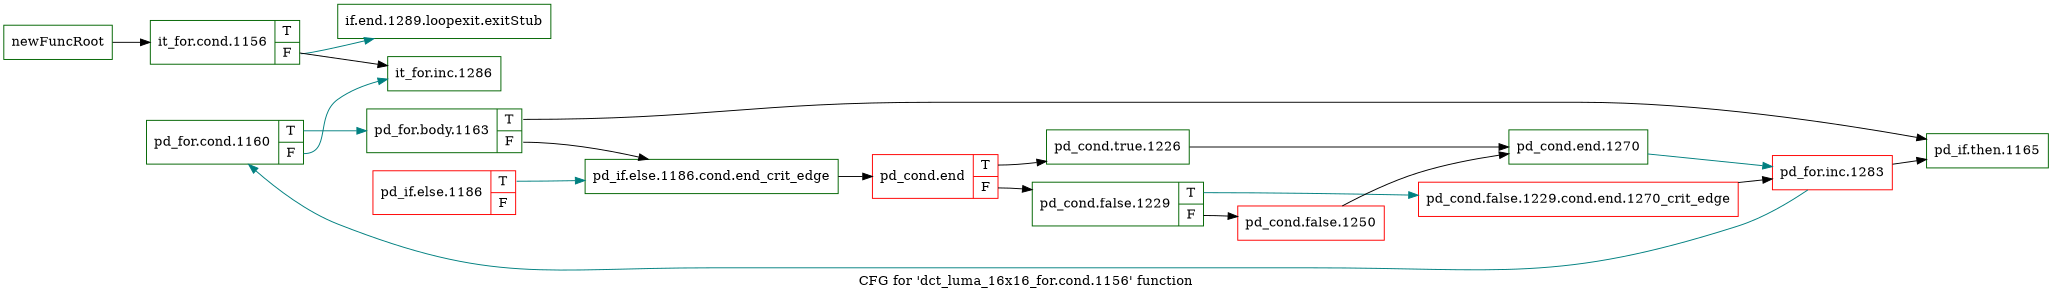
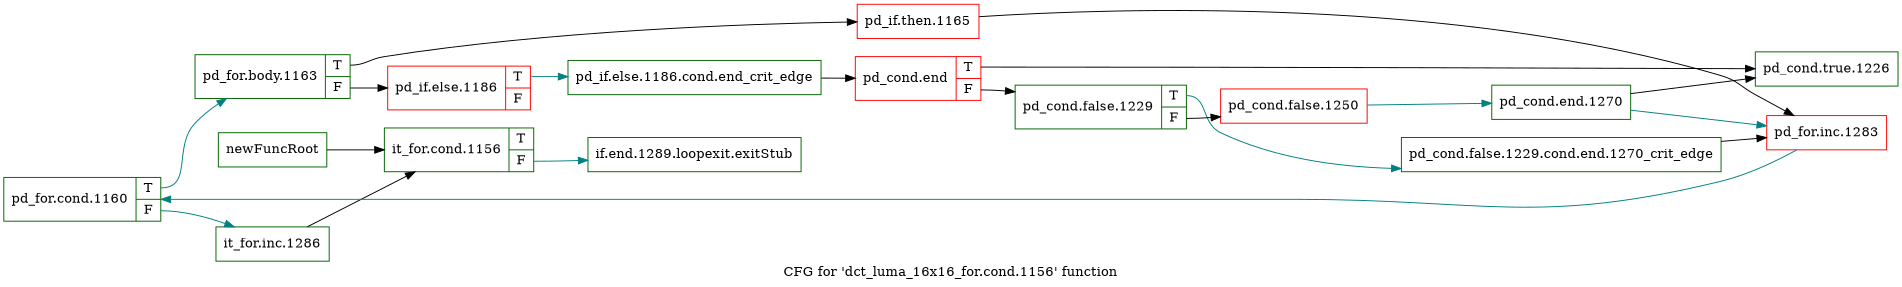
(339, 59) -> (349, 205)
(581, 147) -> (364, 88)
(1344, 147) -> (1688, 86)
(1987, 151) -> (918, 21)
(1905, 162) -> (1389, 19)
(1418, 173) -> (1425, 104)
(1578, 199) -> (1561, 155)
